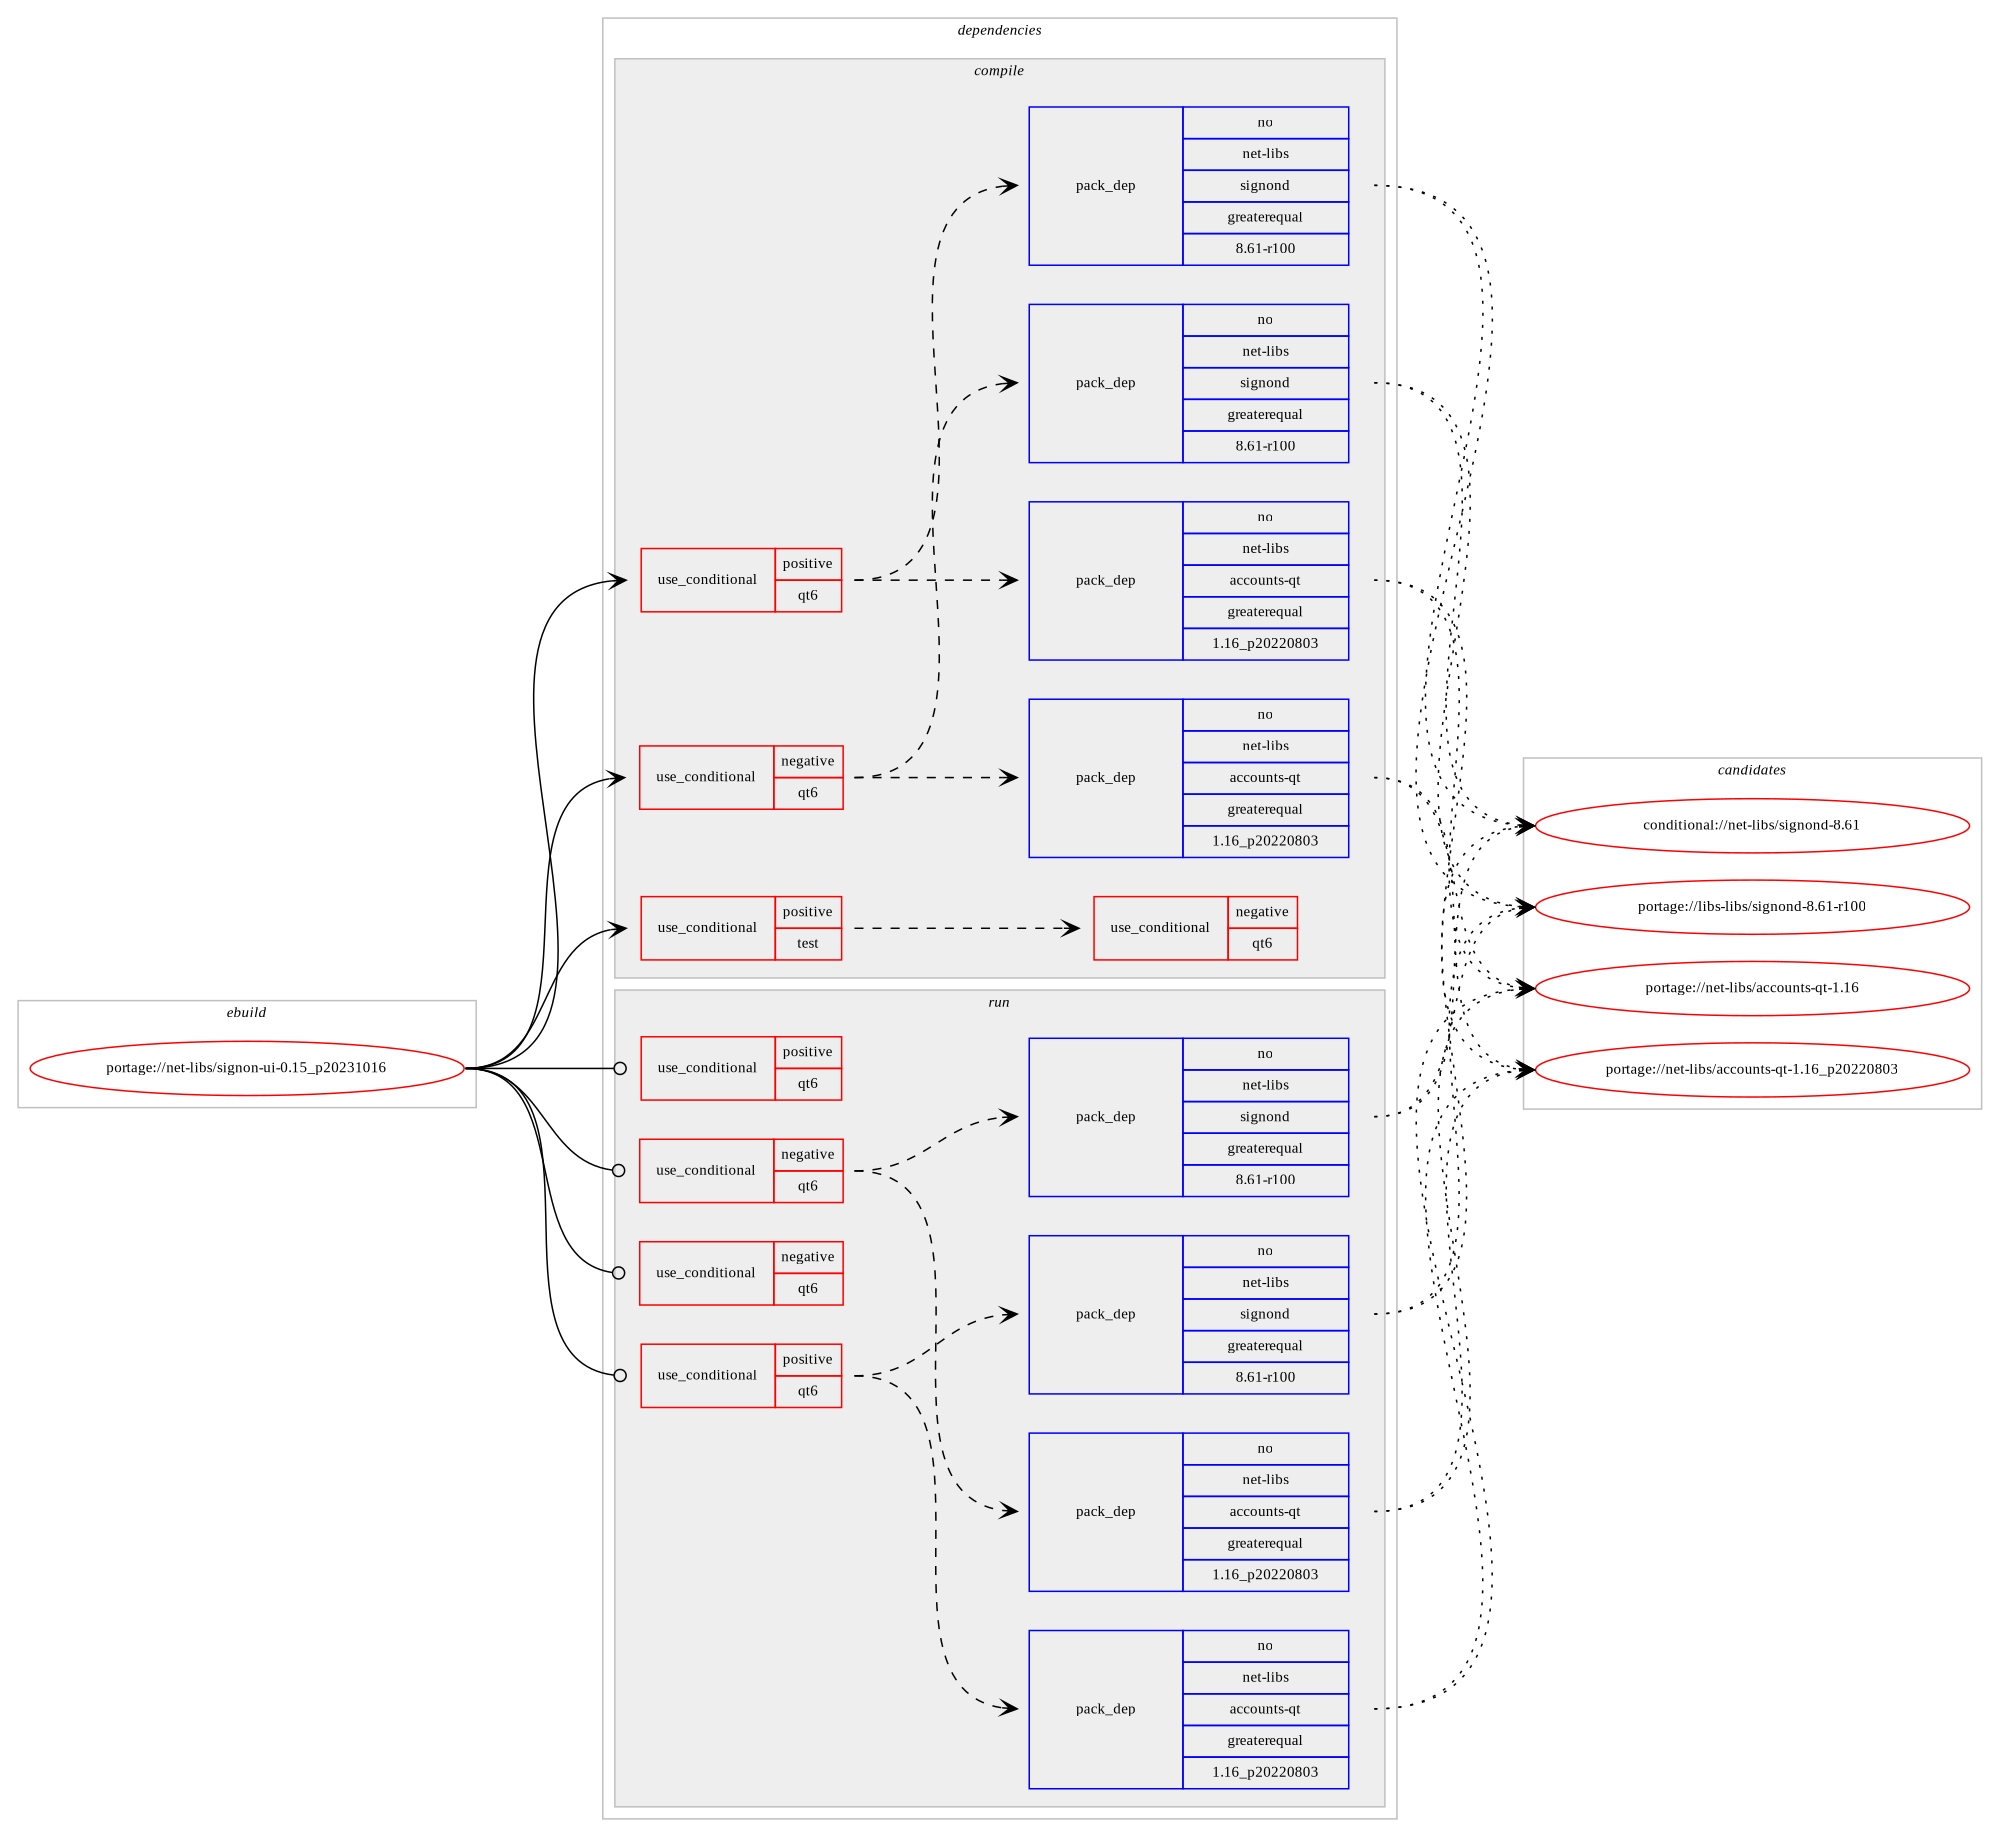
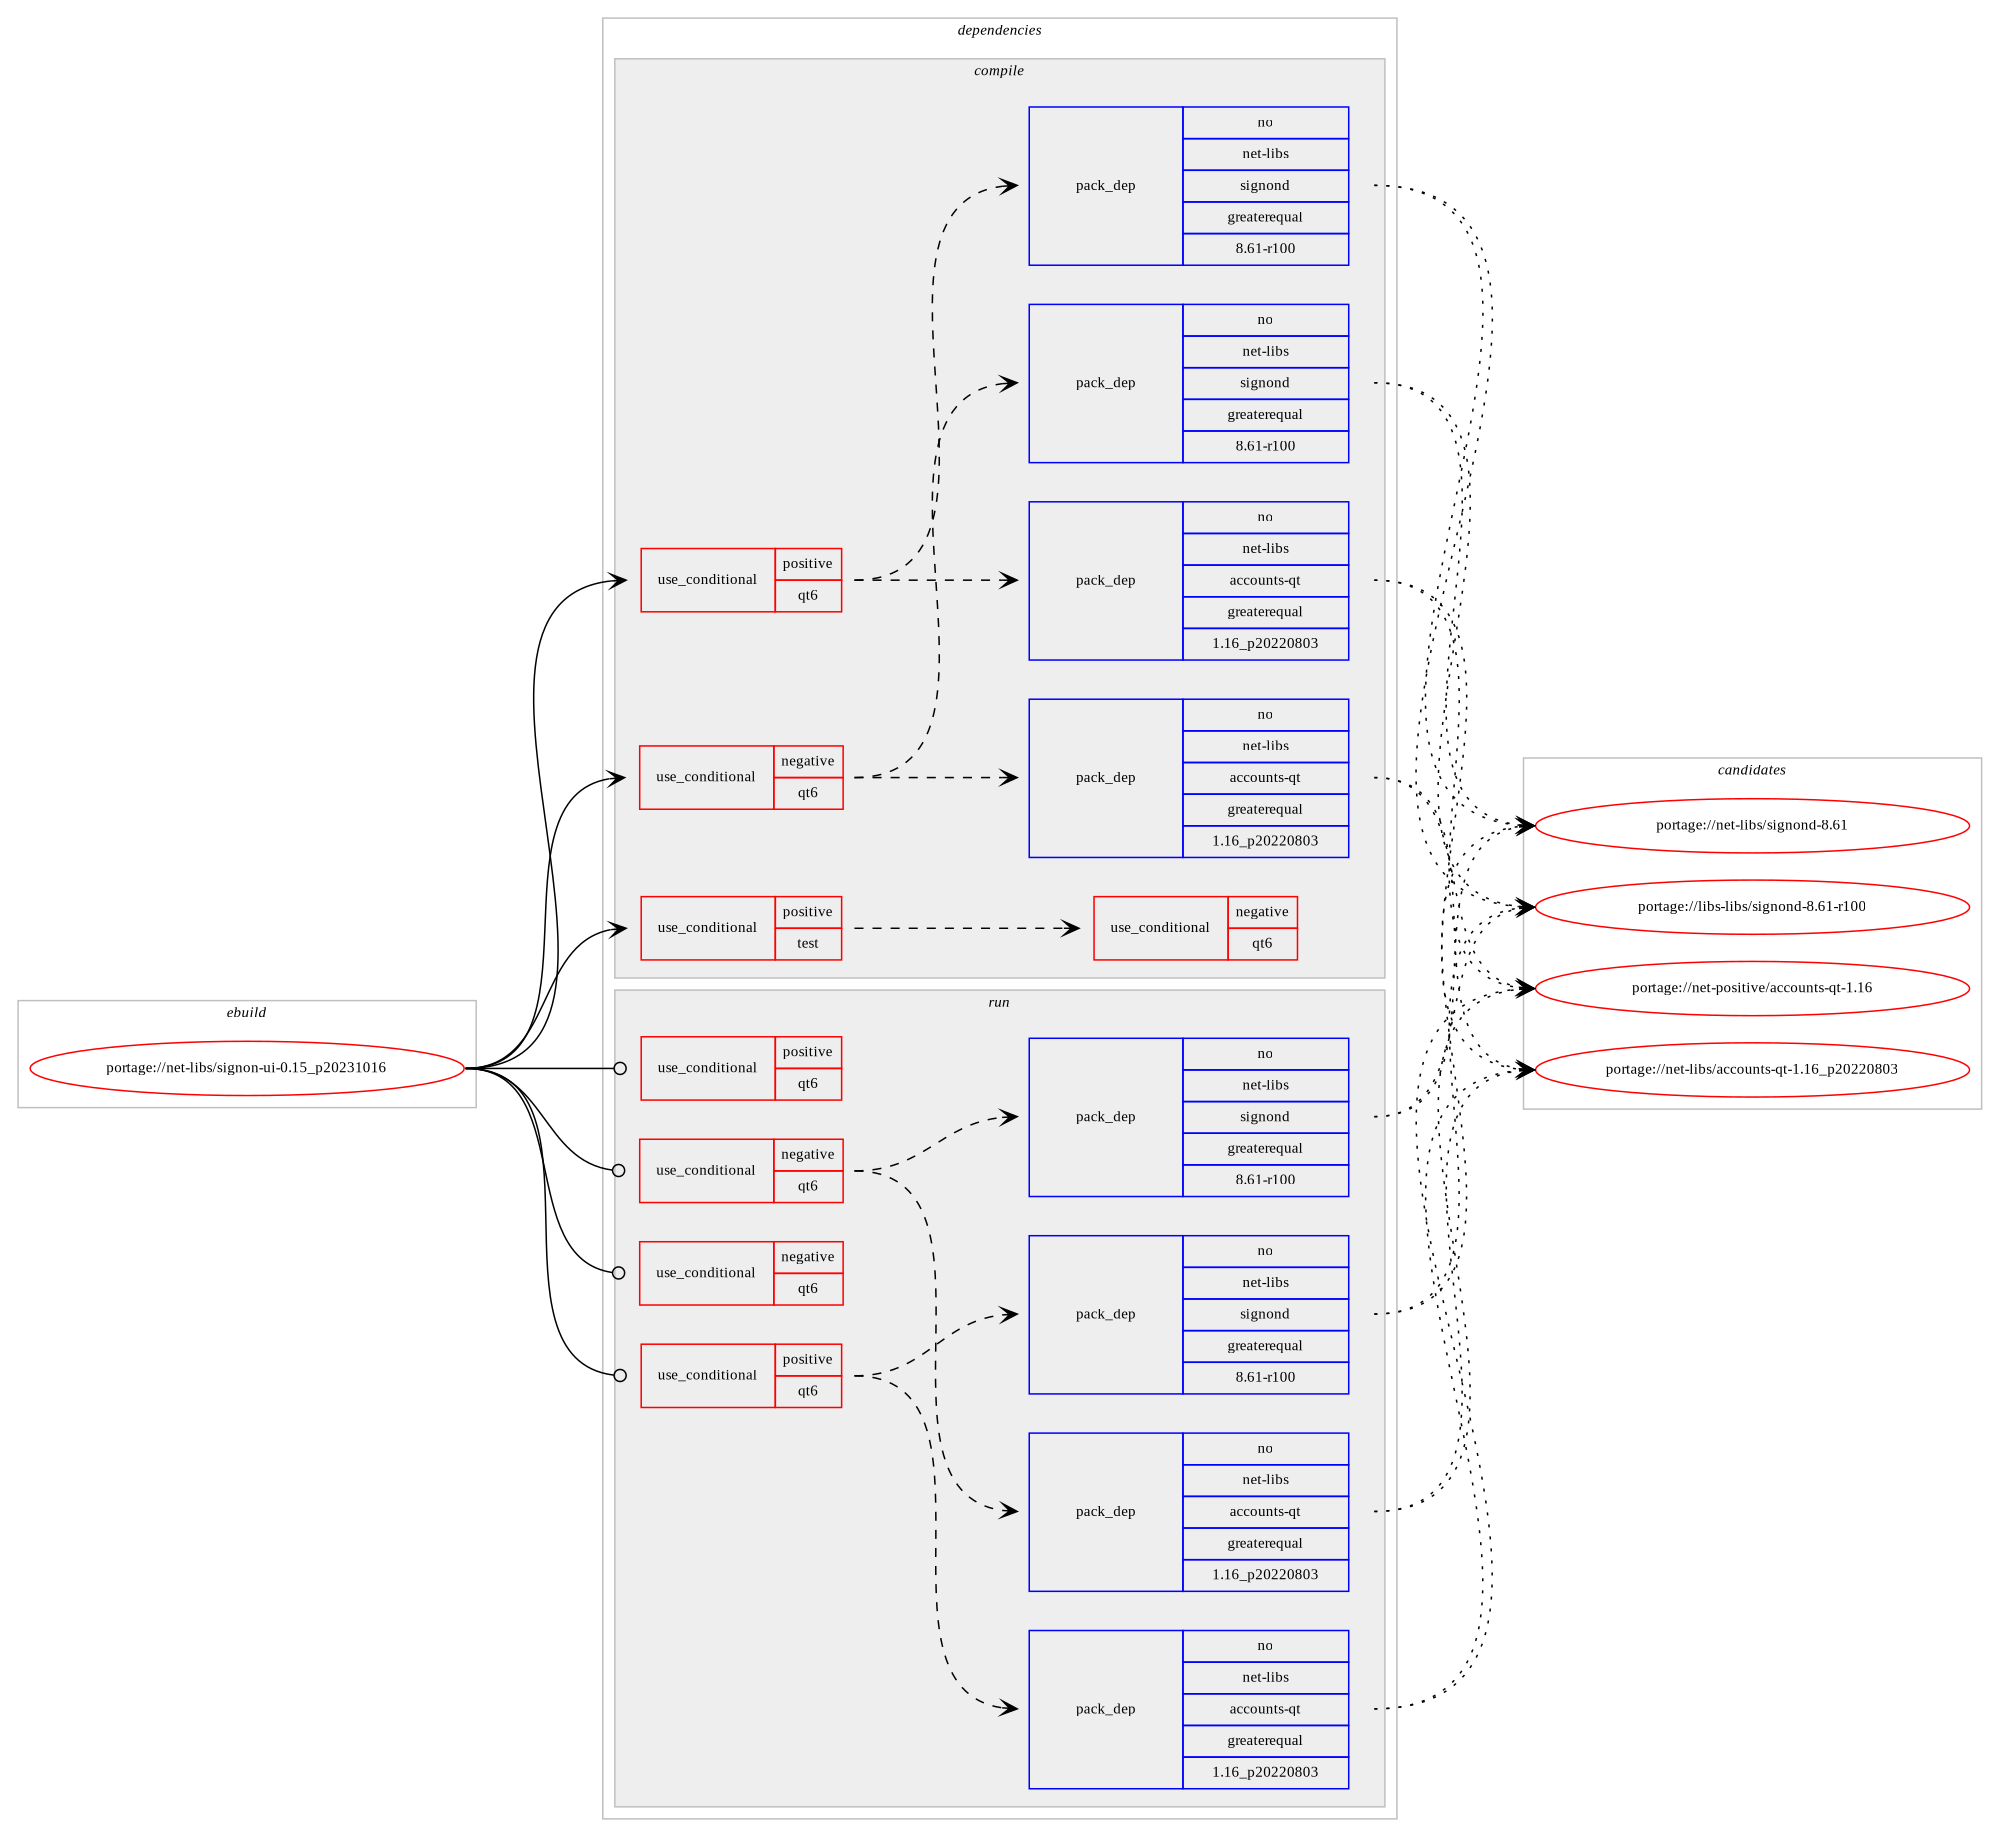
(1753, 826) -> (1753, 826)
(1753, 989) -> (1753, 989)
